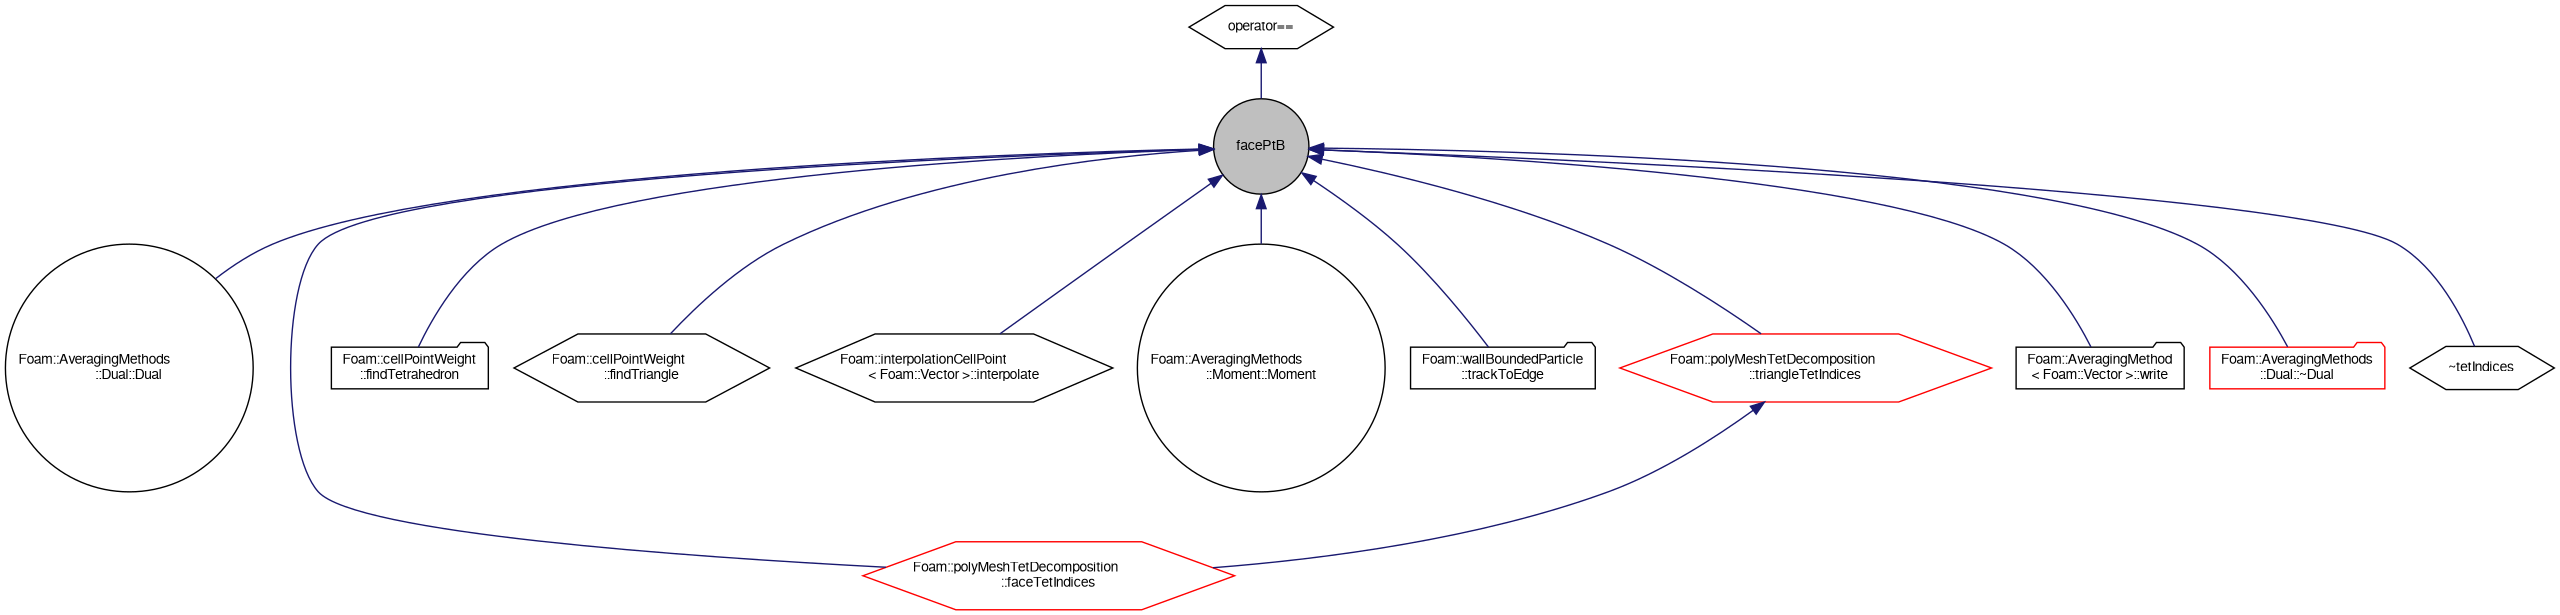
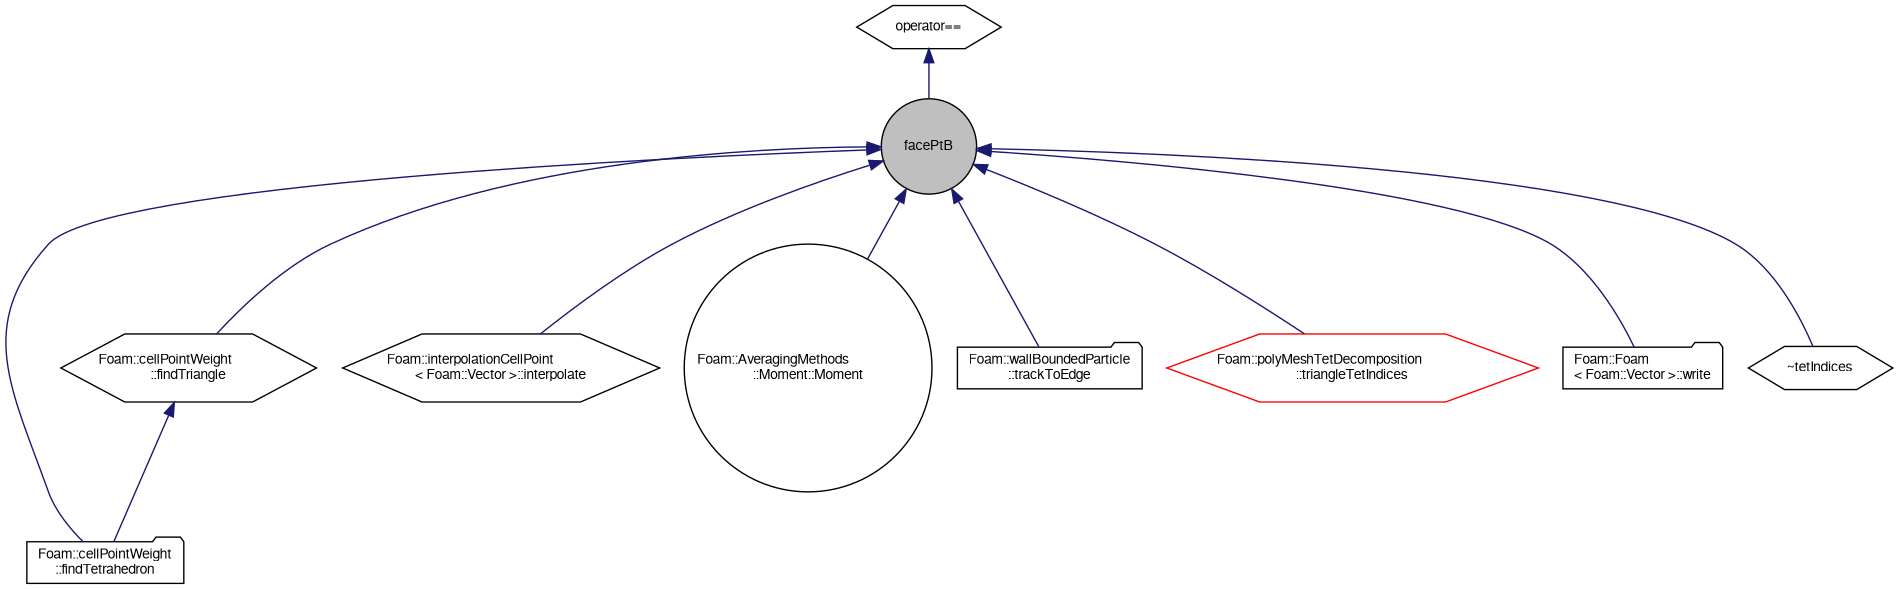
(129, 368) -> none
(2100, 368) -> (1643, 368)
(2297, 368) -> none
none -> (141, 478)
(1049, 576) -> none
